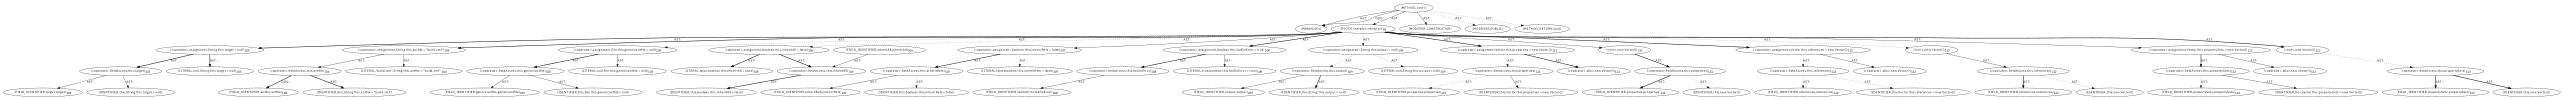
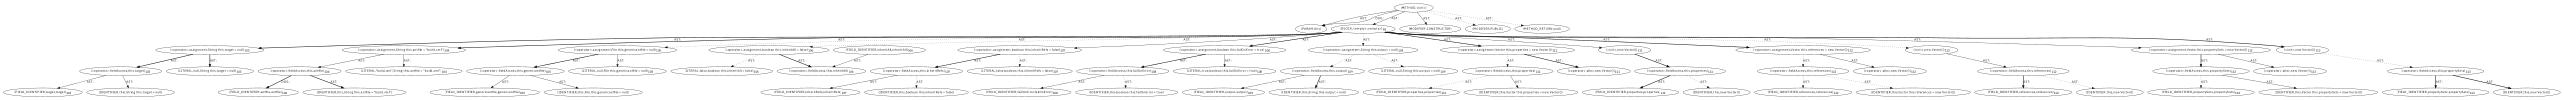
(746, 60) -> (746, 60)
(706, 92) -> none
none -> (1127, 92)
